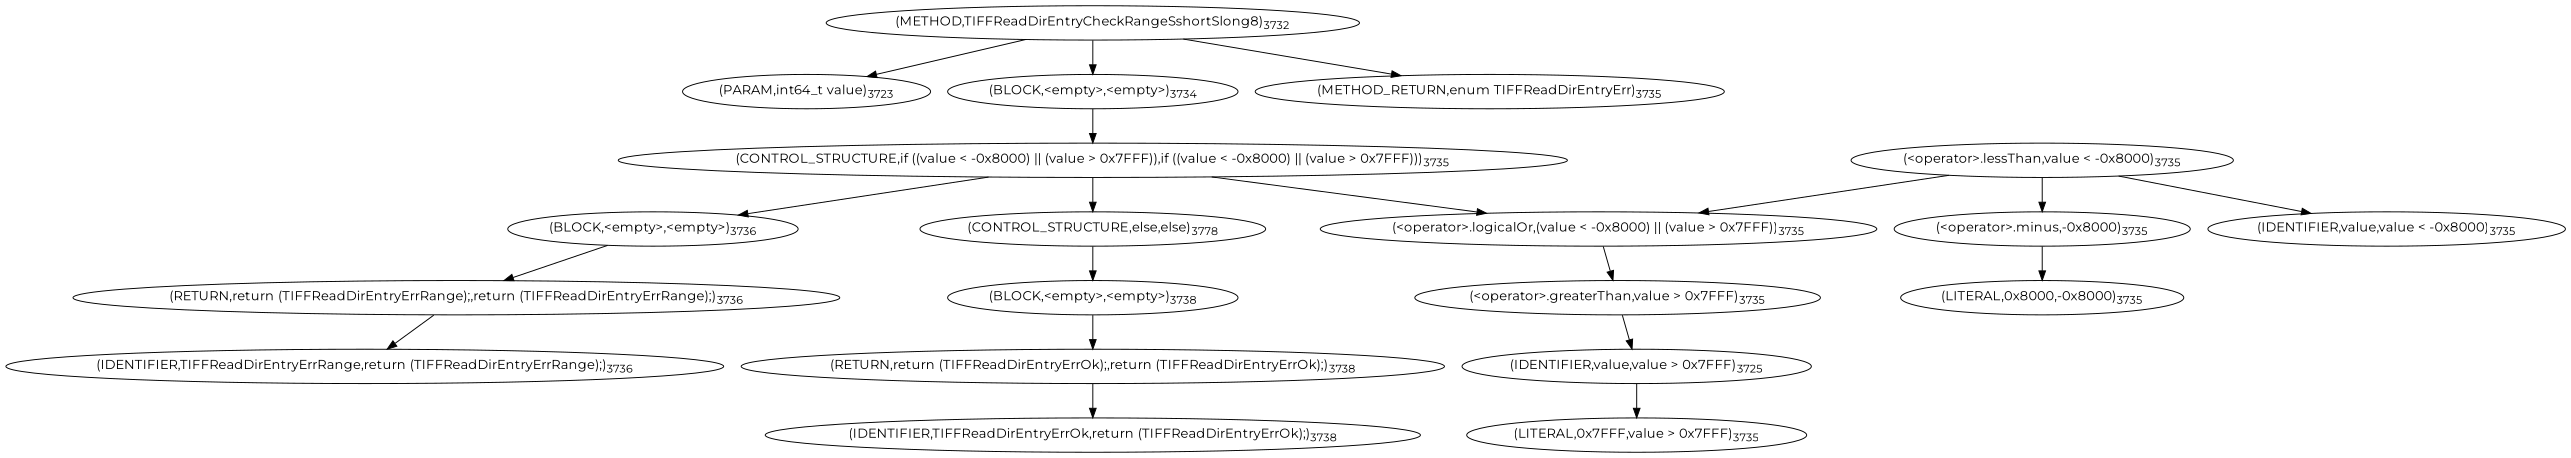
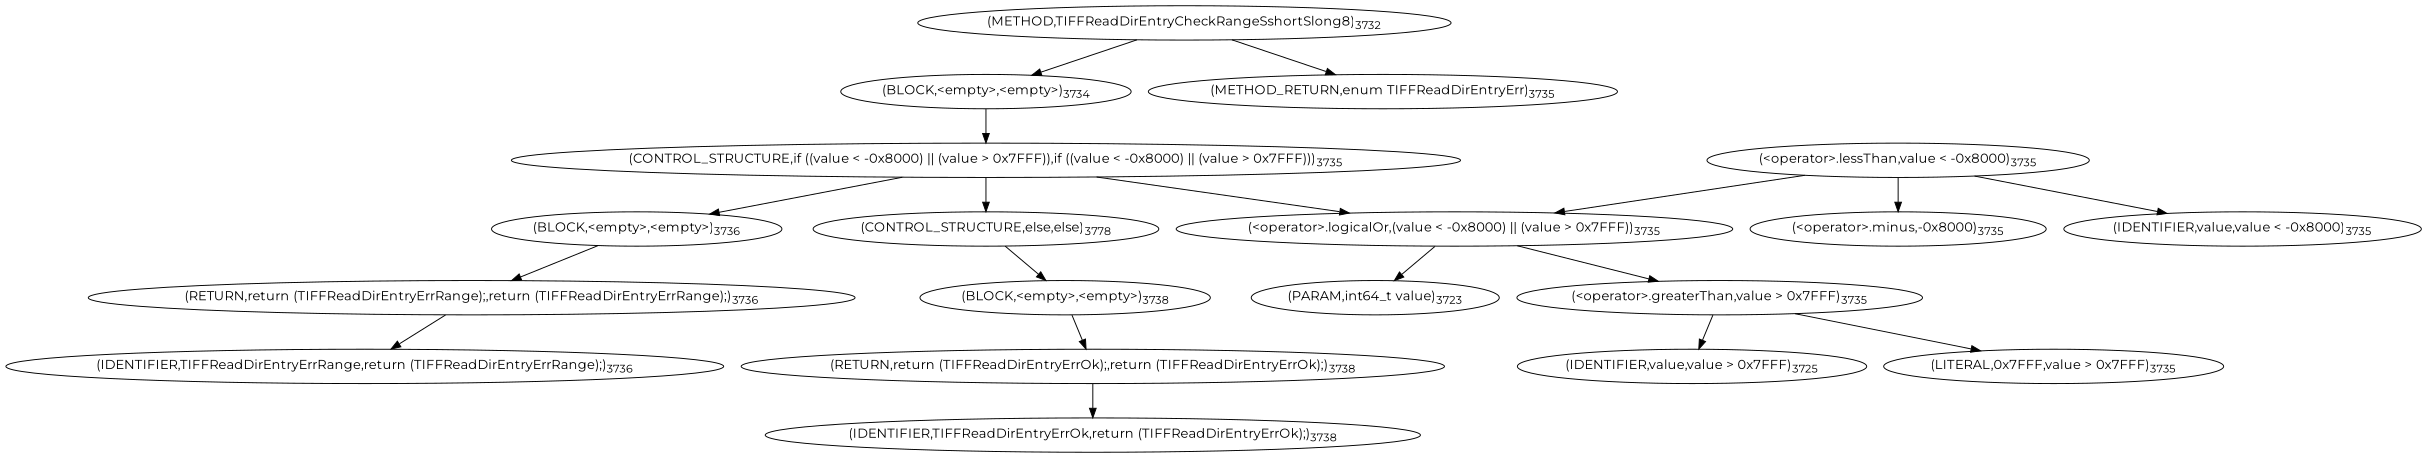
(951, 57) -> (1418, 260)
(2042, 298) -> none
(1637, 396) -> (1883, 331)
